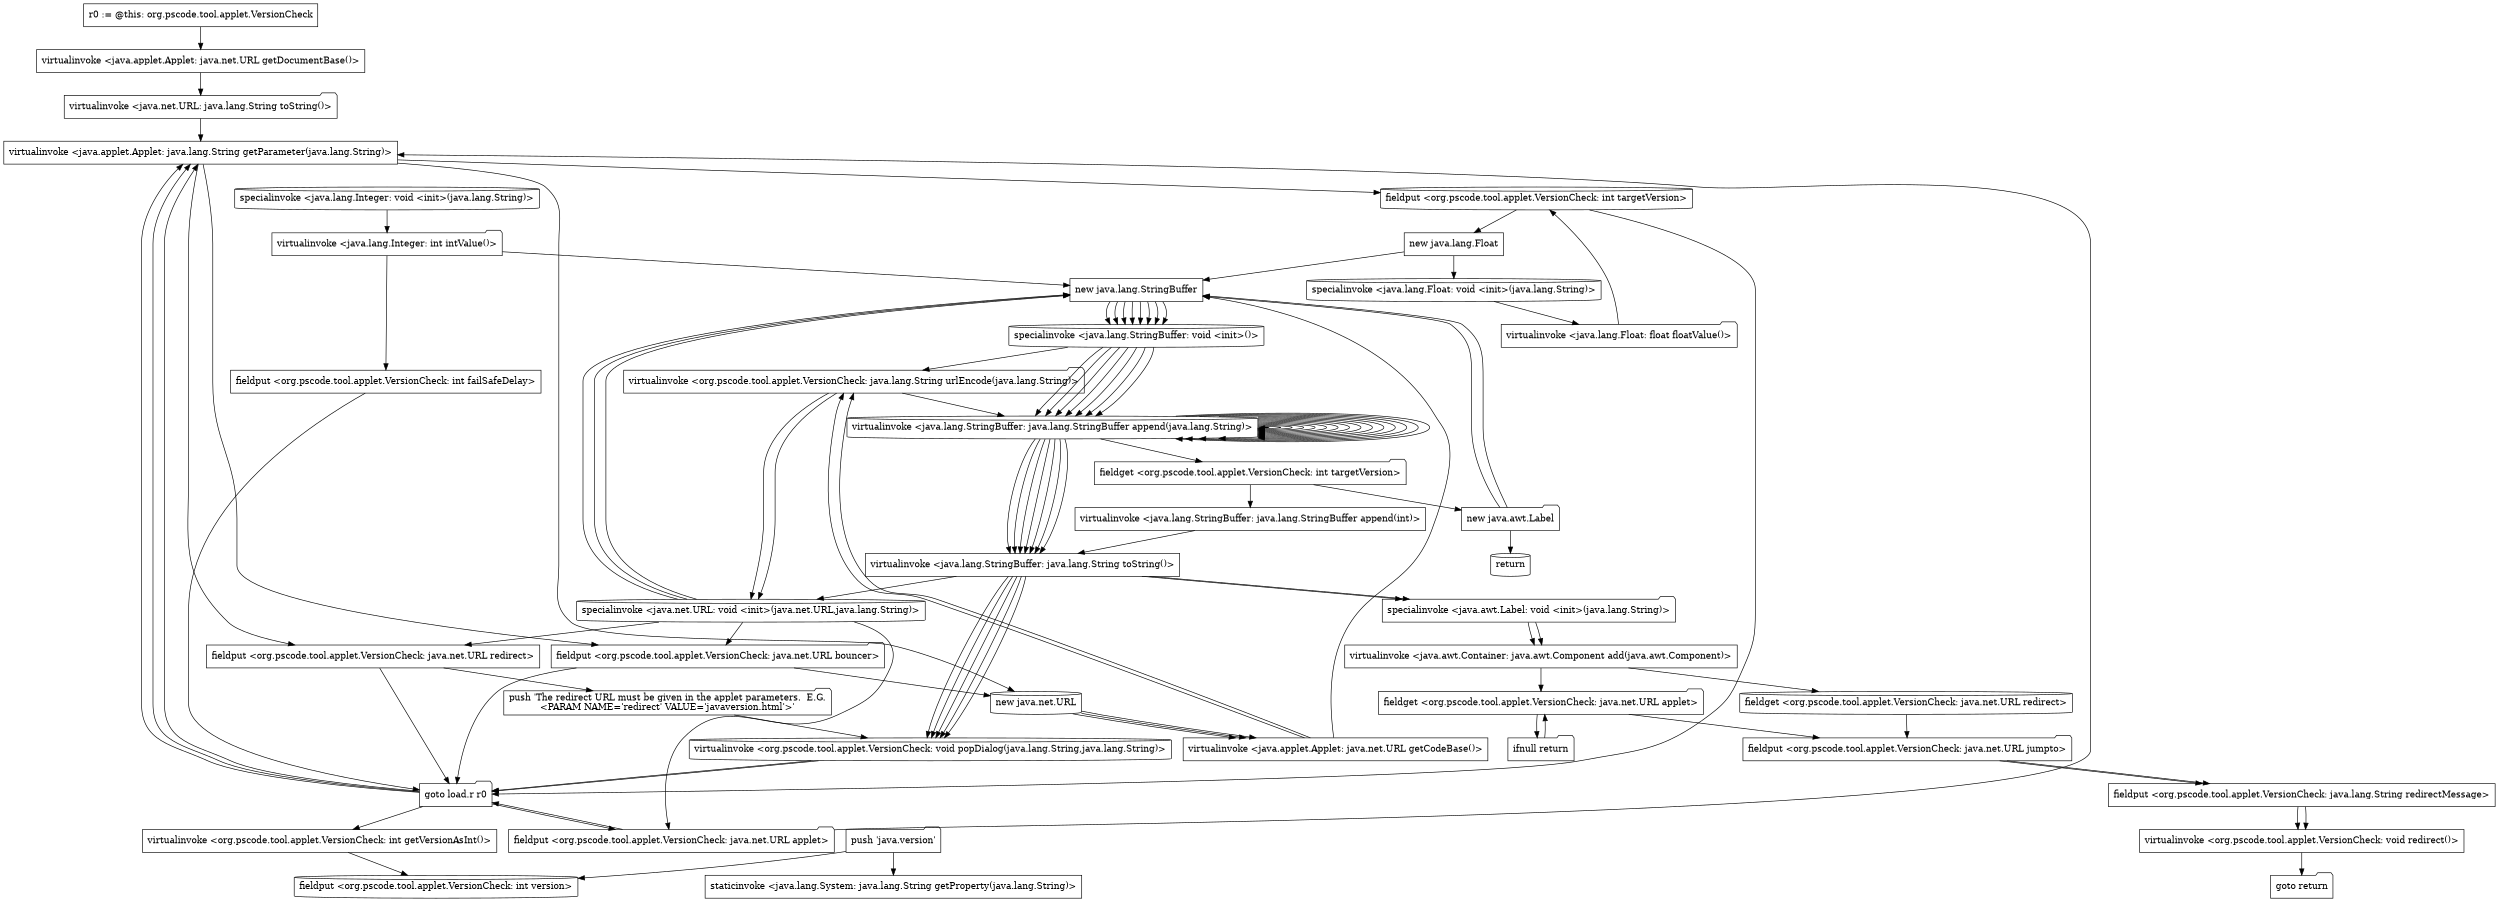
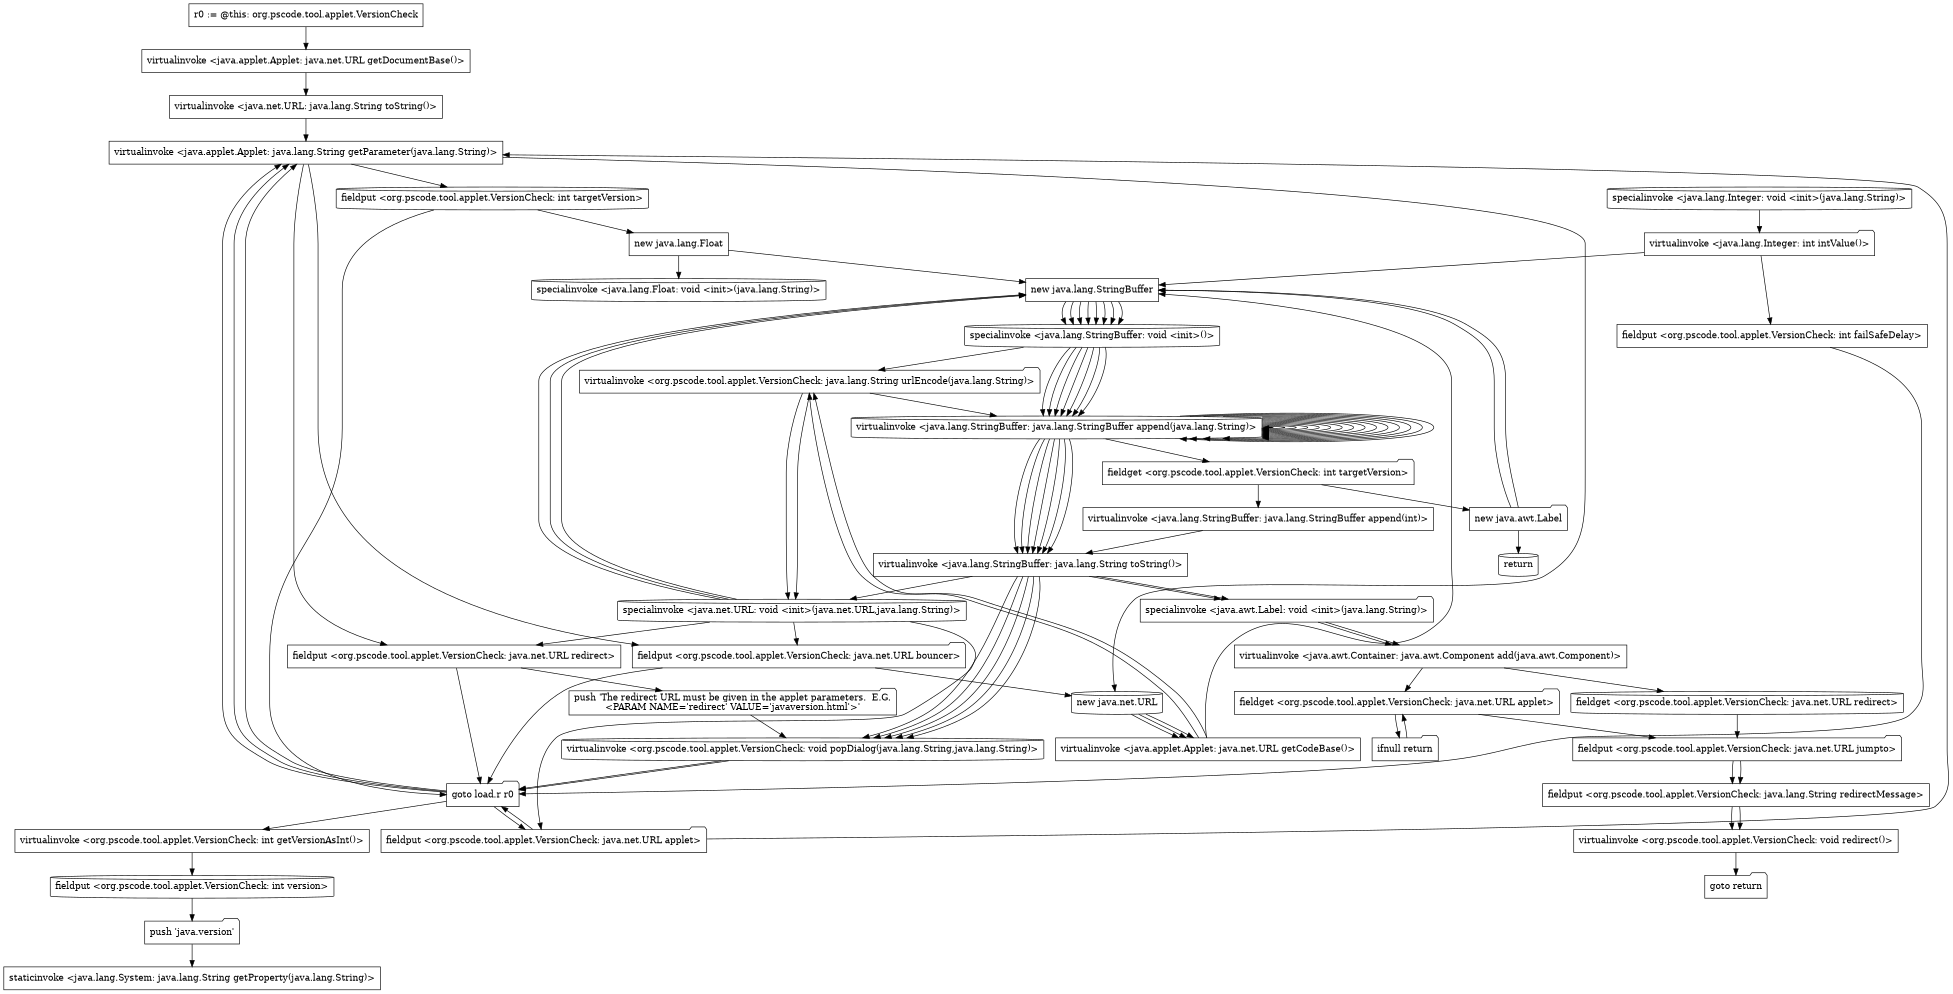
(201, 107) -> (306, 107)
(1619, 336) -> none
(715, 867) -> (192, 907)
